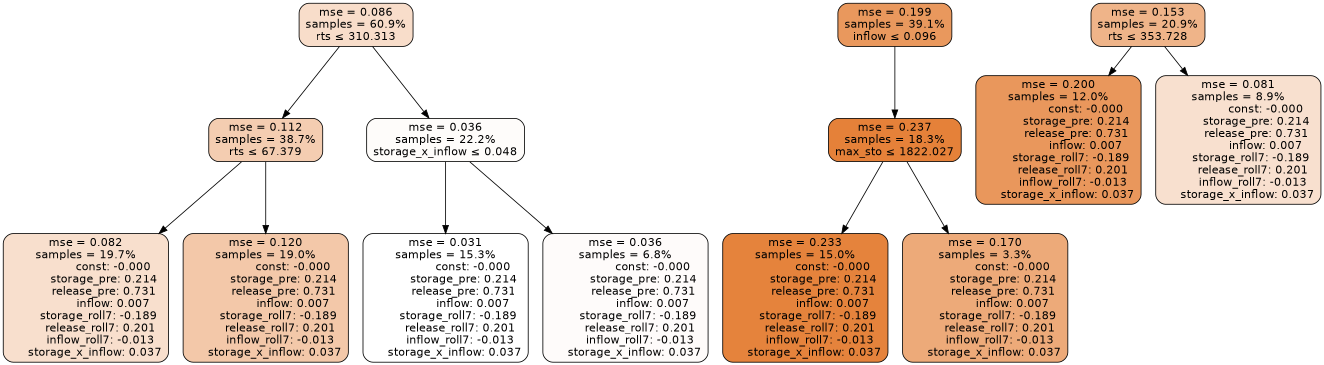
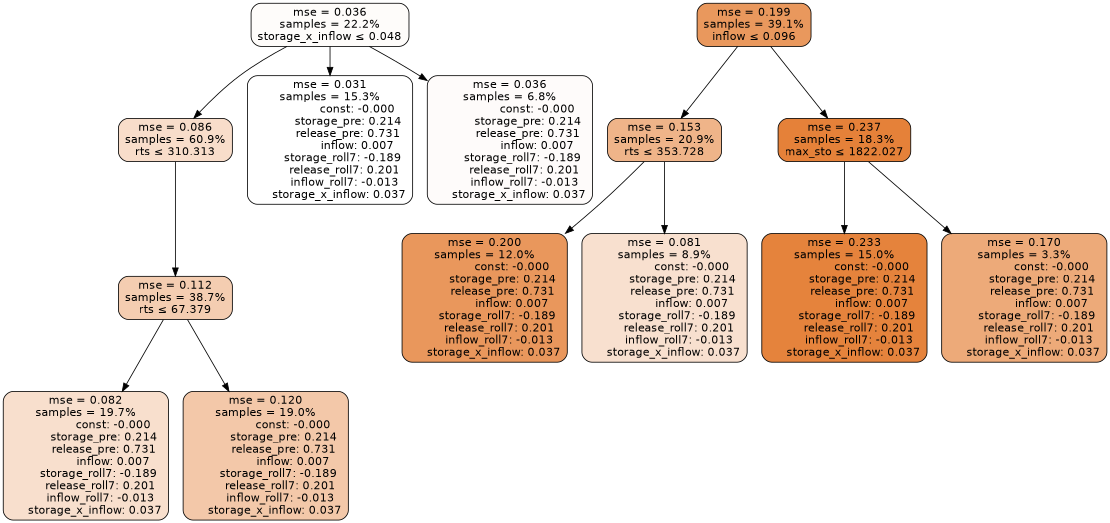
(398, 79) -> (240, 75)
none -> (712, 79)
